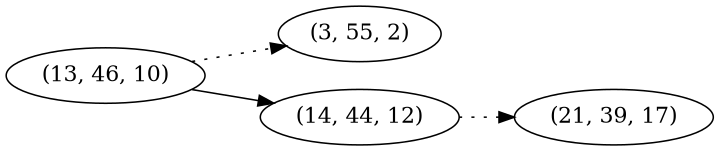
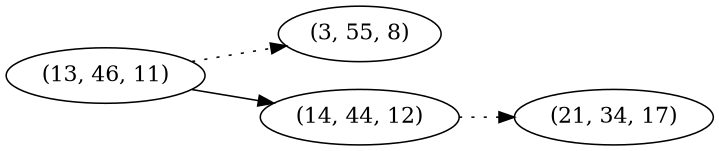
(360, 34) -> (360, 34)
(106, 76) -> (106, 76)
(614, 117) -> (614, 117)
